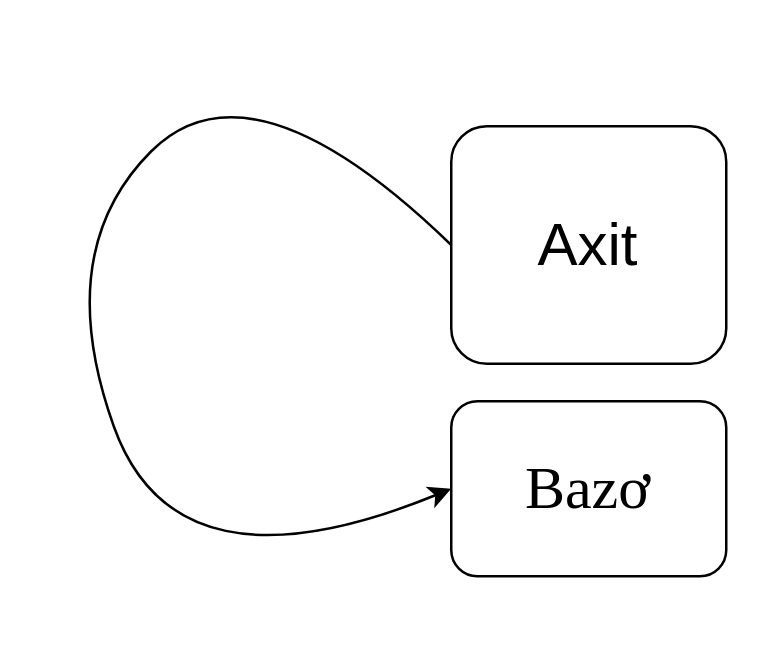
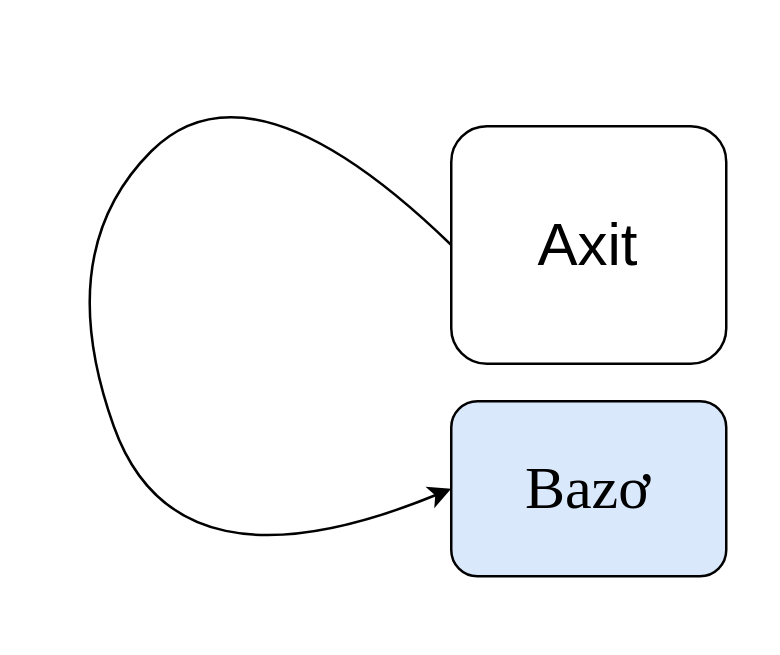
(589, 489) -> (589, 489)
